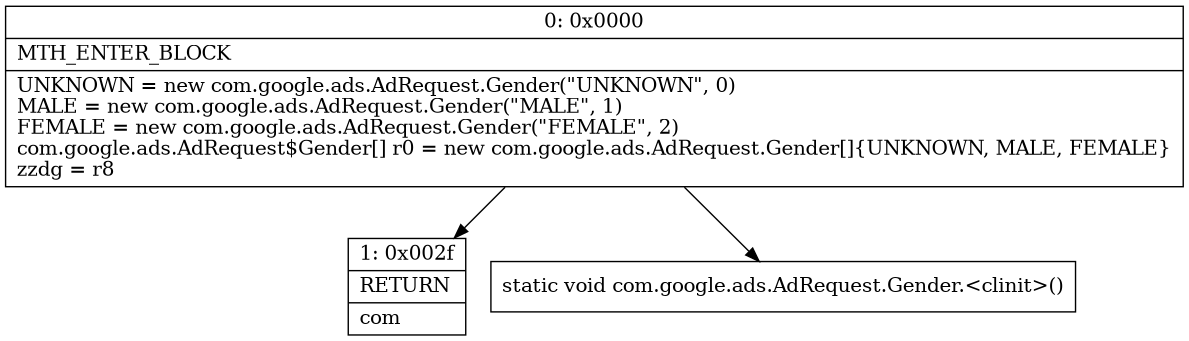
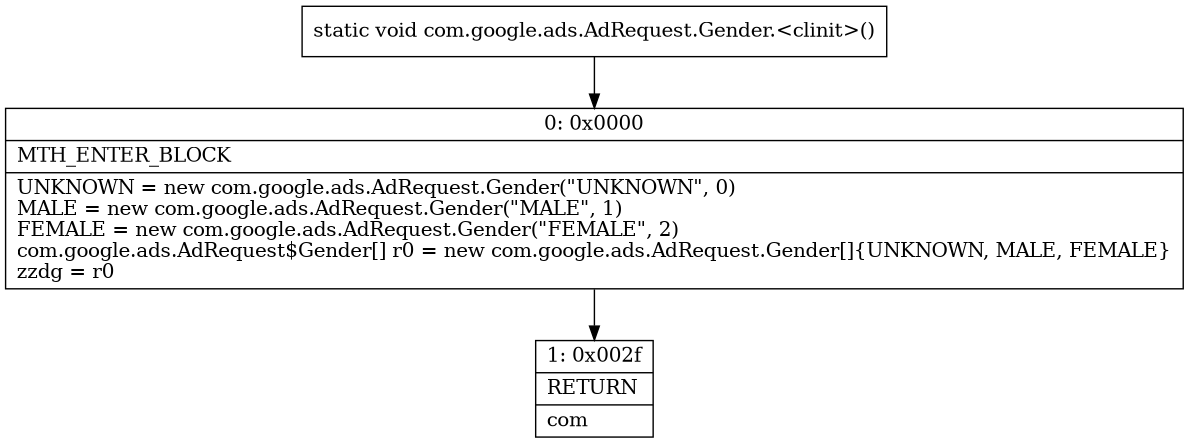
(66, 170) -> (66, 272)
(717, 219) -> (594, 75)
